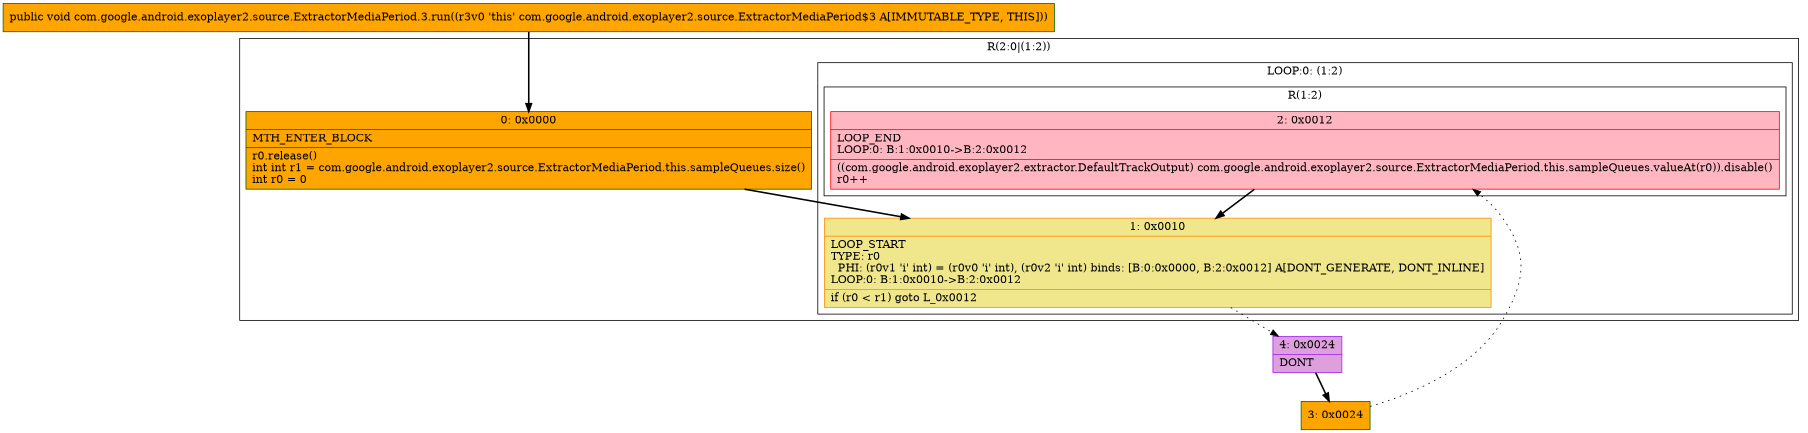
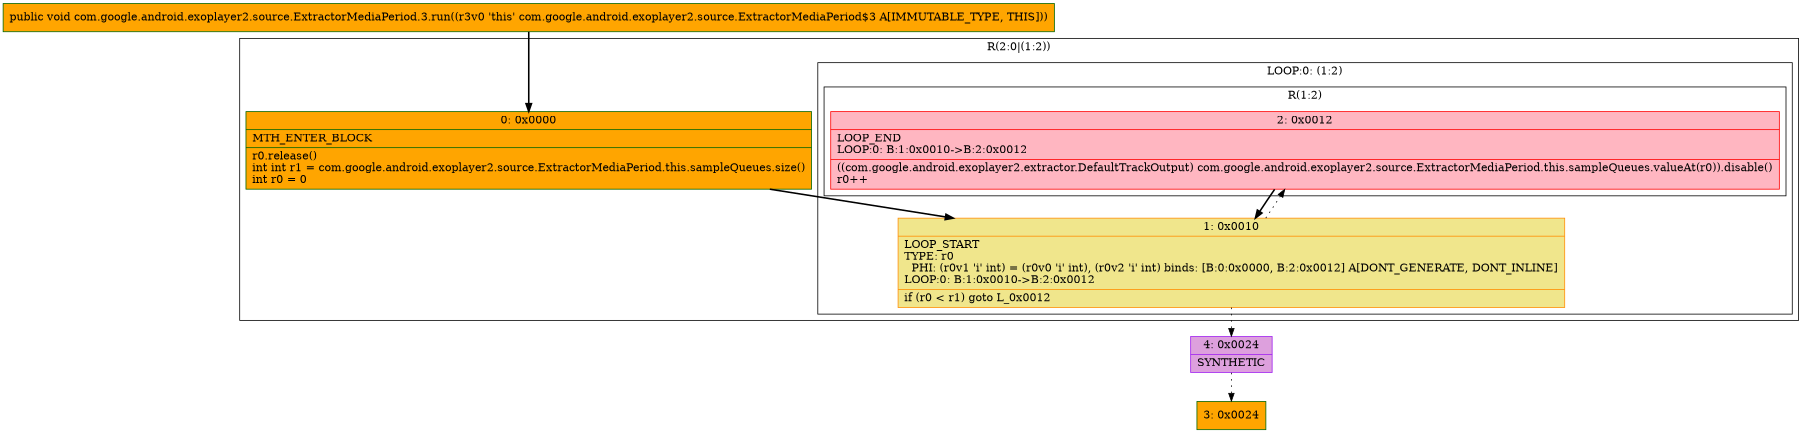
(1497, 327) -> (1273, 207)
(1296, 363) -> (1231, 363)
(1321, 383) -> (1231, 383)
